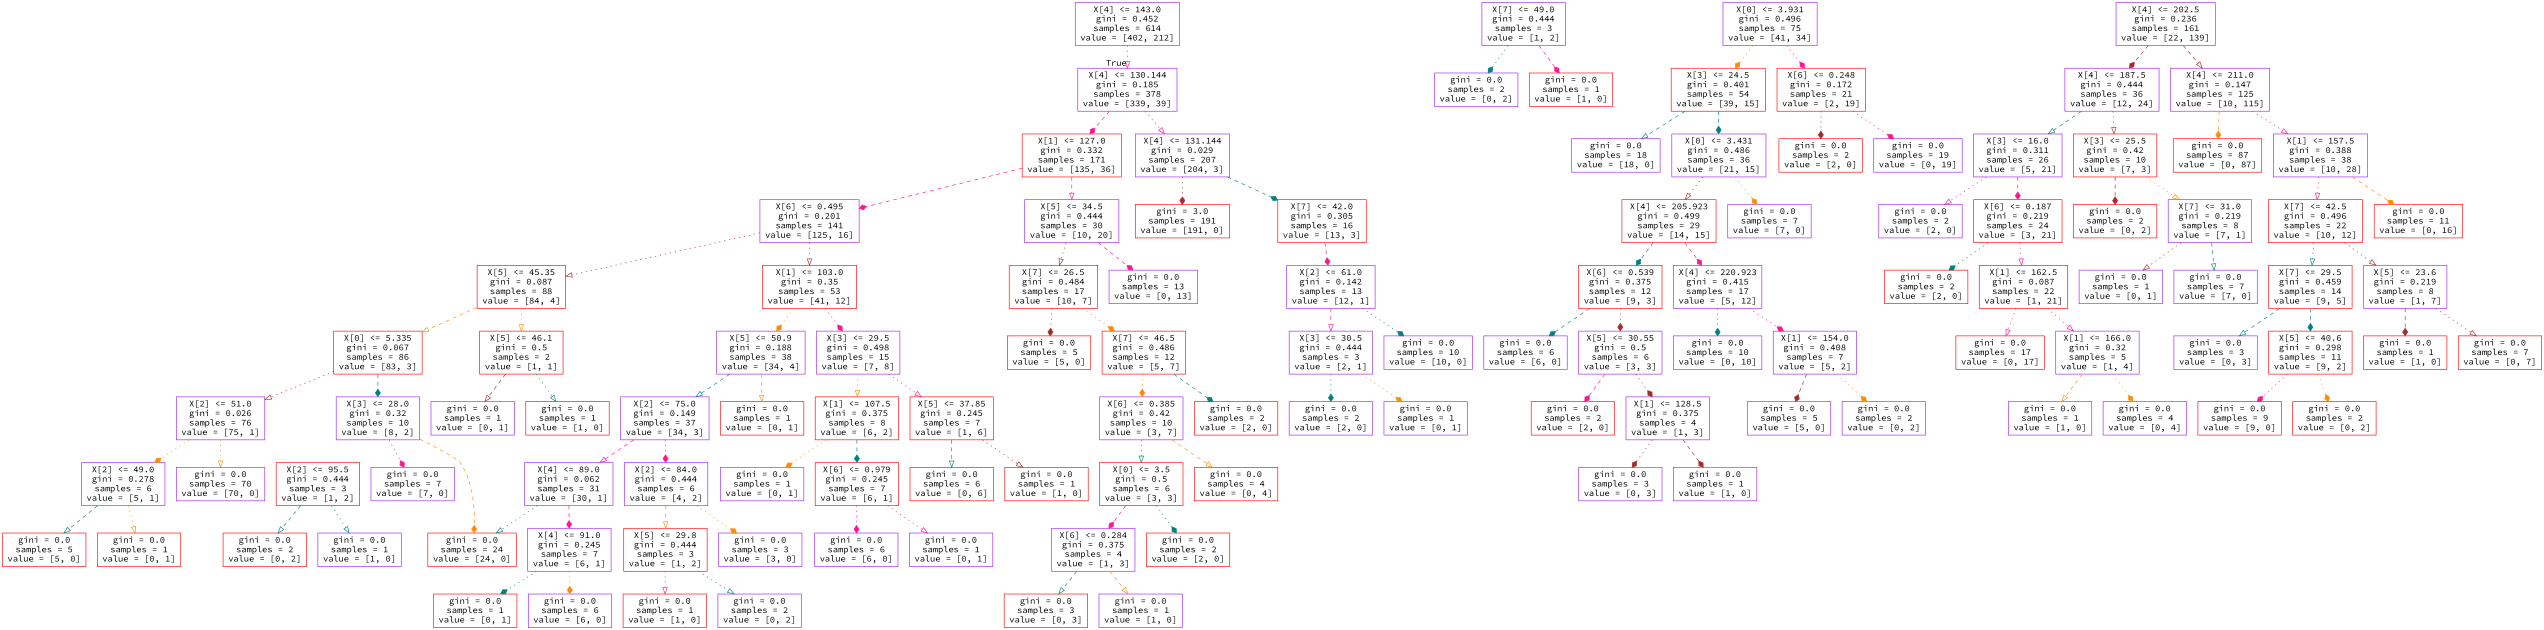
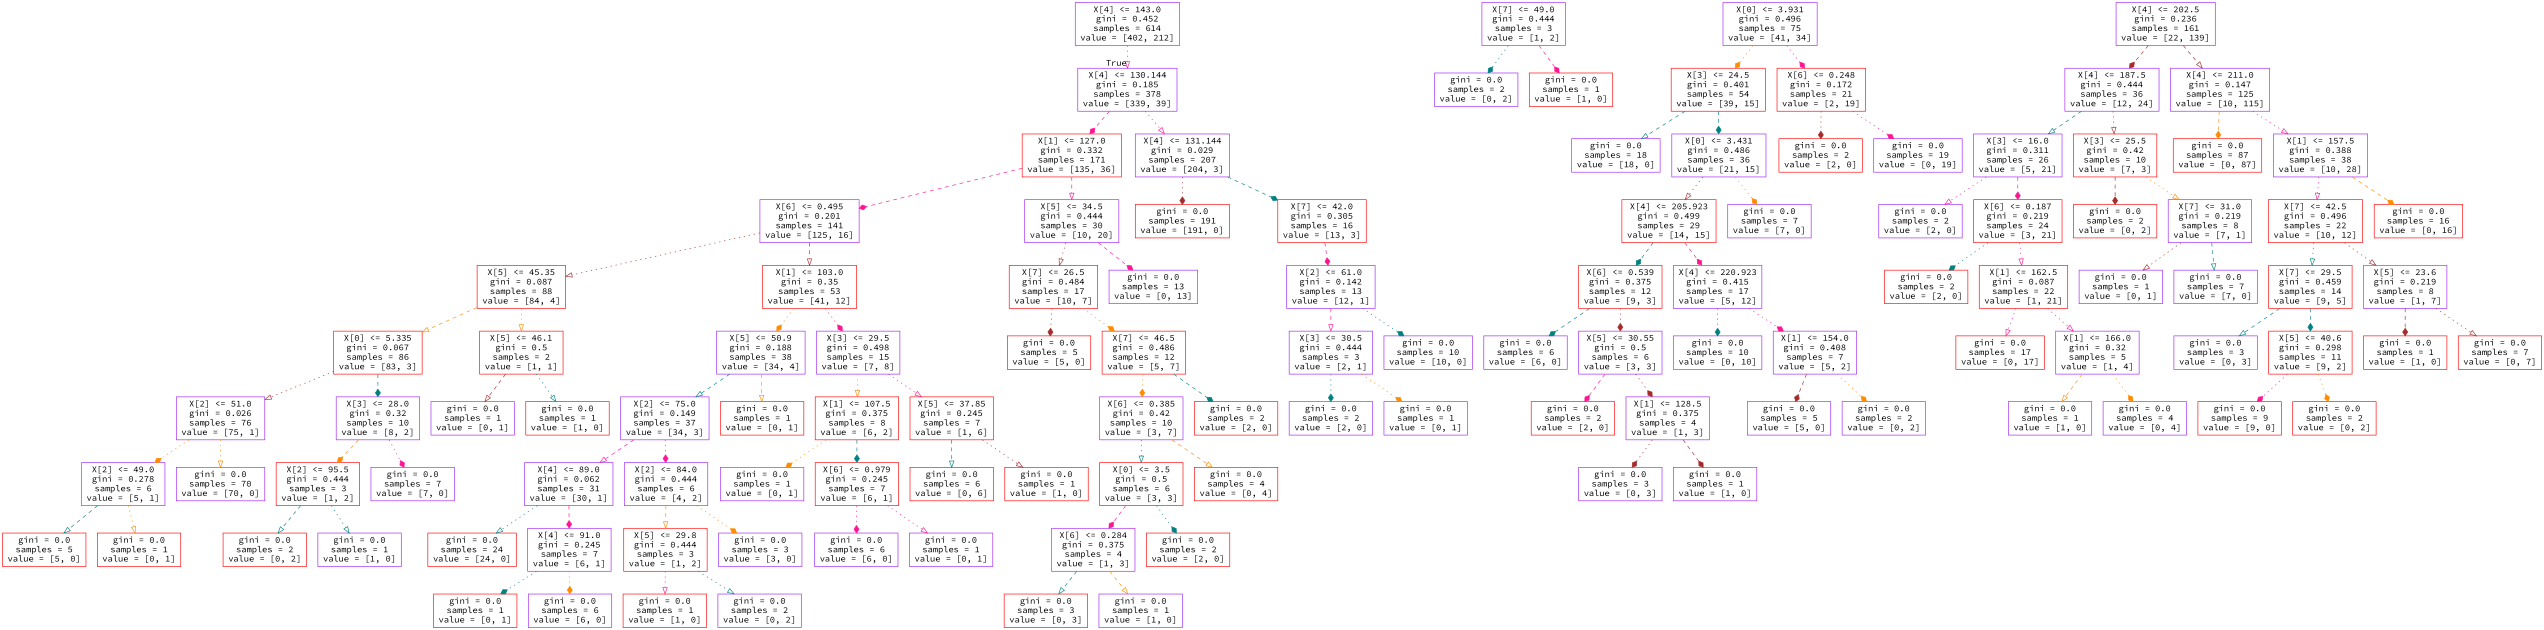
(1182, 221) -> (1182, 221)
(2418, 221) -> (2418, 221)
(810, 251) -> (810, 251)
(465, 471) -> (351, 448)
